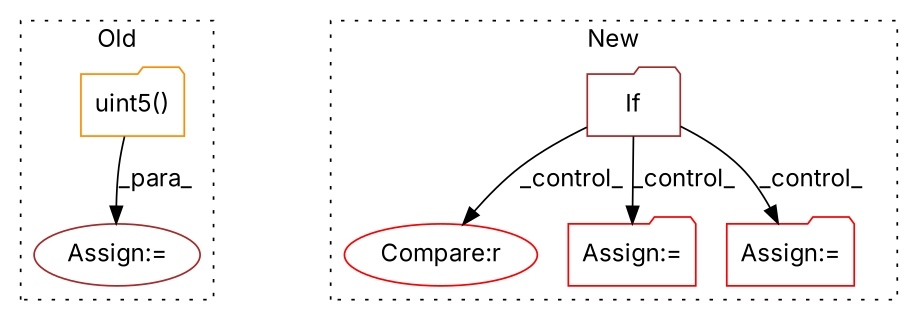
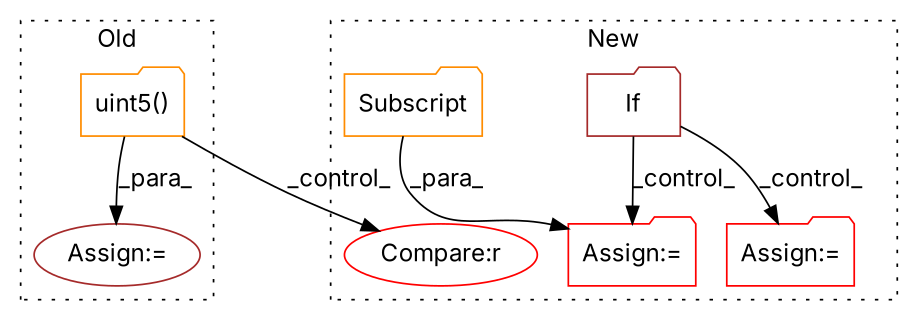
none -> (413, 105)
(526, 163) -> (270, 184)
